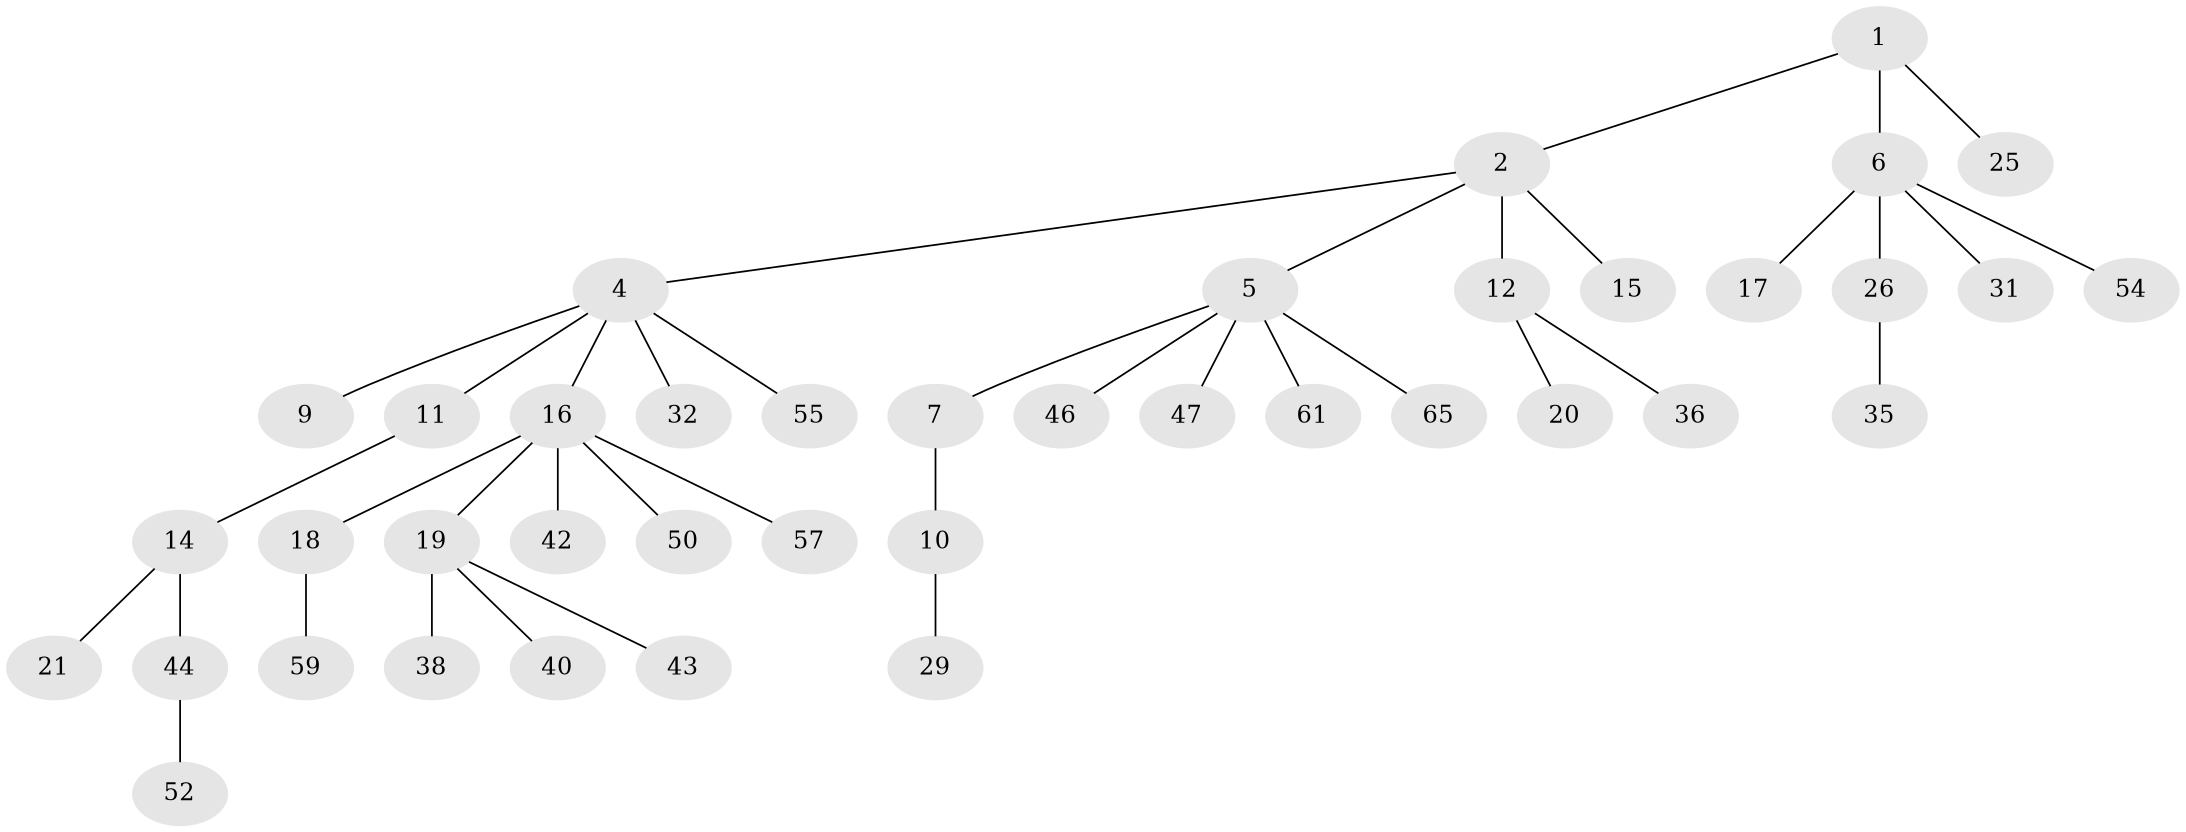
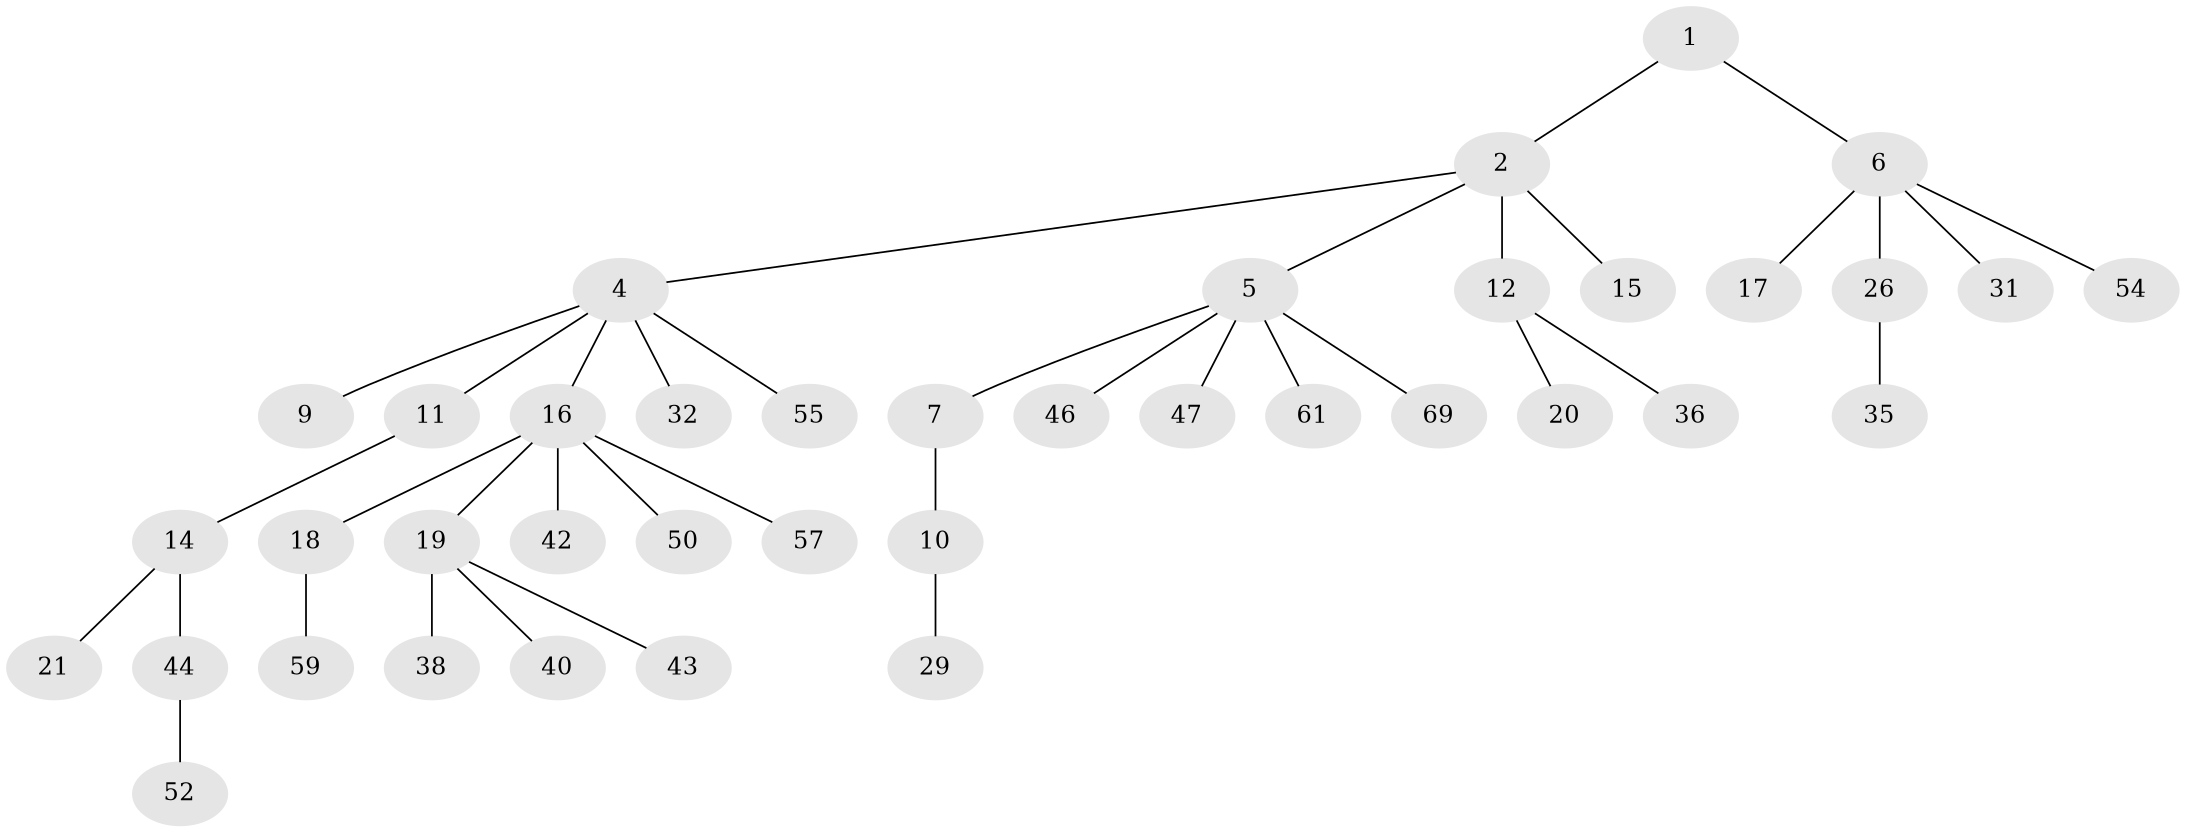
(2006, 164) -> none
(1439, 416) -> (1439, 416)
